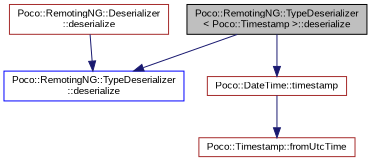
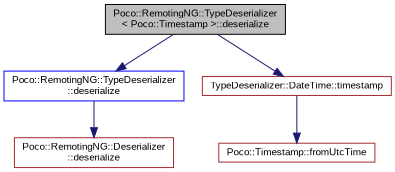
(91, 48) -> (94, 114)
(277, 86) -> (297, 86)
